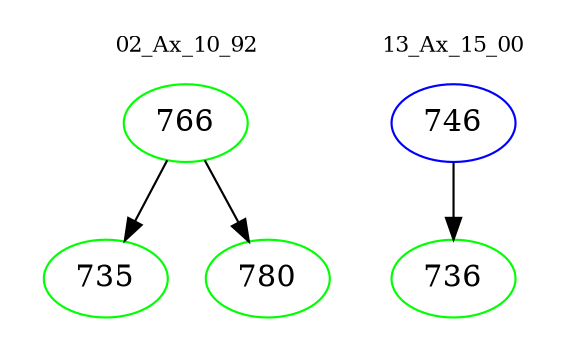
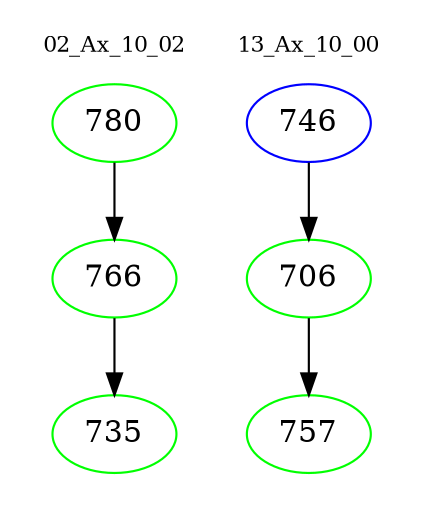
(187, 46) -> (114, 46)
(454, 46) -> (309, 46)
(222, 191) -> (114, 190)
(454, 279) -> (309, 279)
none -> (309, 434)
